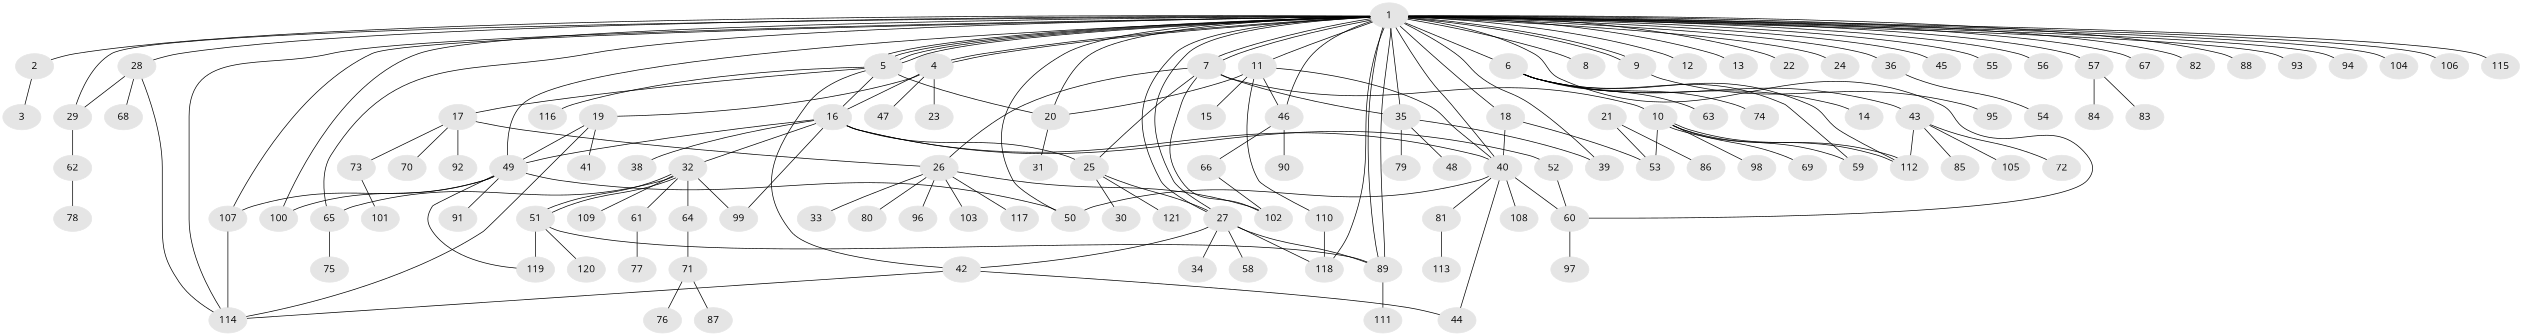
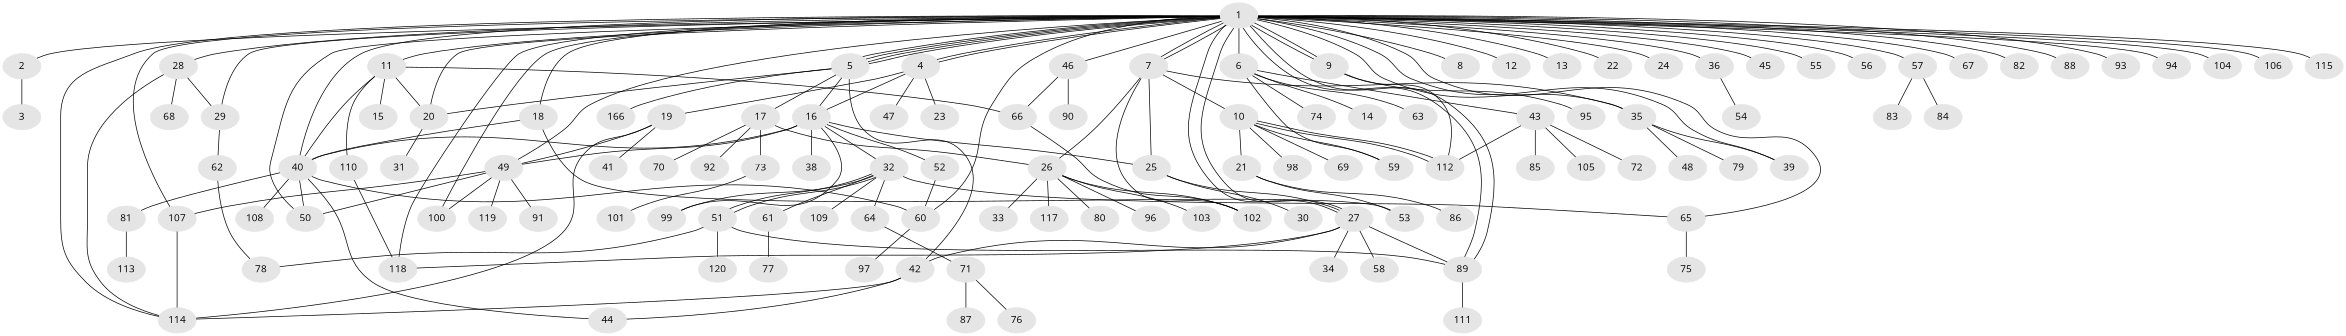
(1273, 96) -> (659, 76)
(1804, 103) -> (1422, 88)
(548, 117) -> (616, 117)
(1657, 138) -> (1240, 143)
(1172, 219) -> none
(536, 244) -> (493, 253)
